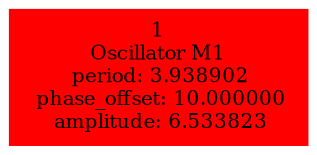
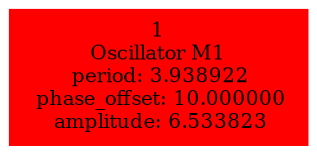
(159, 76) -> (159, 76)
